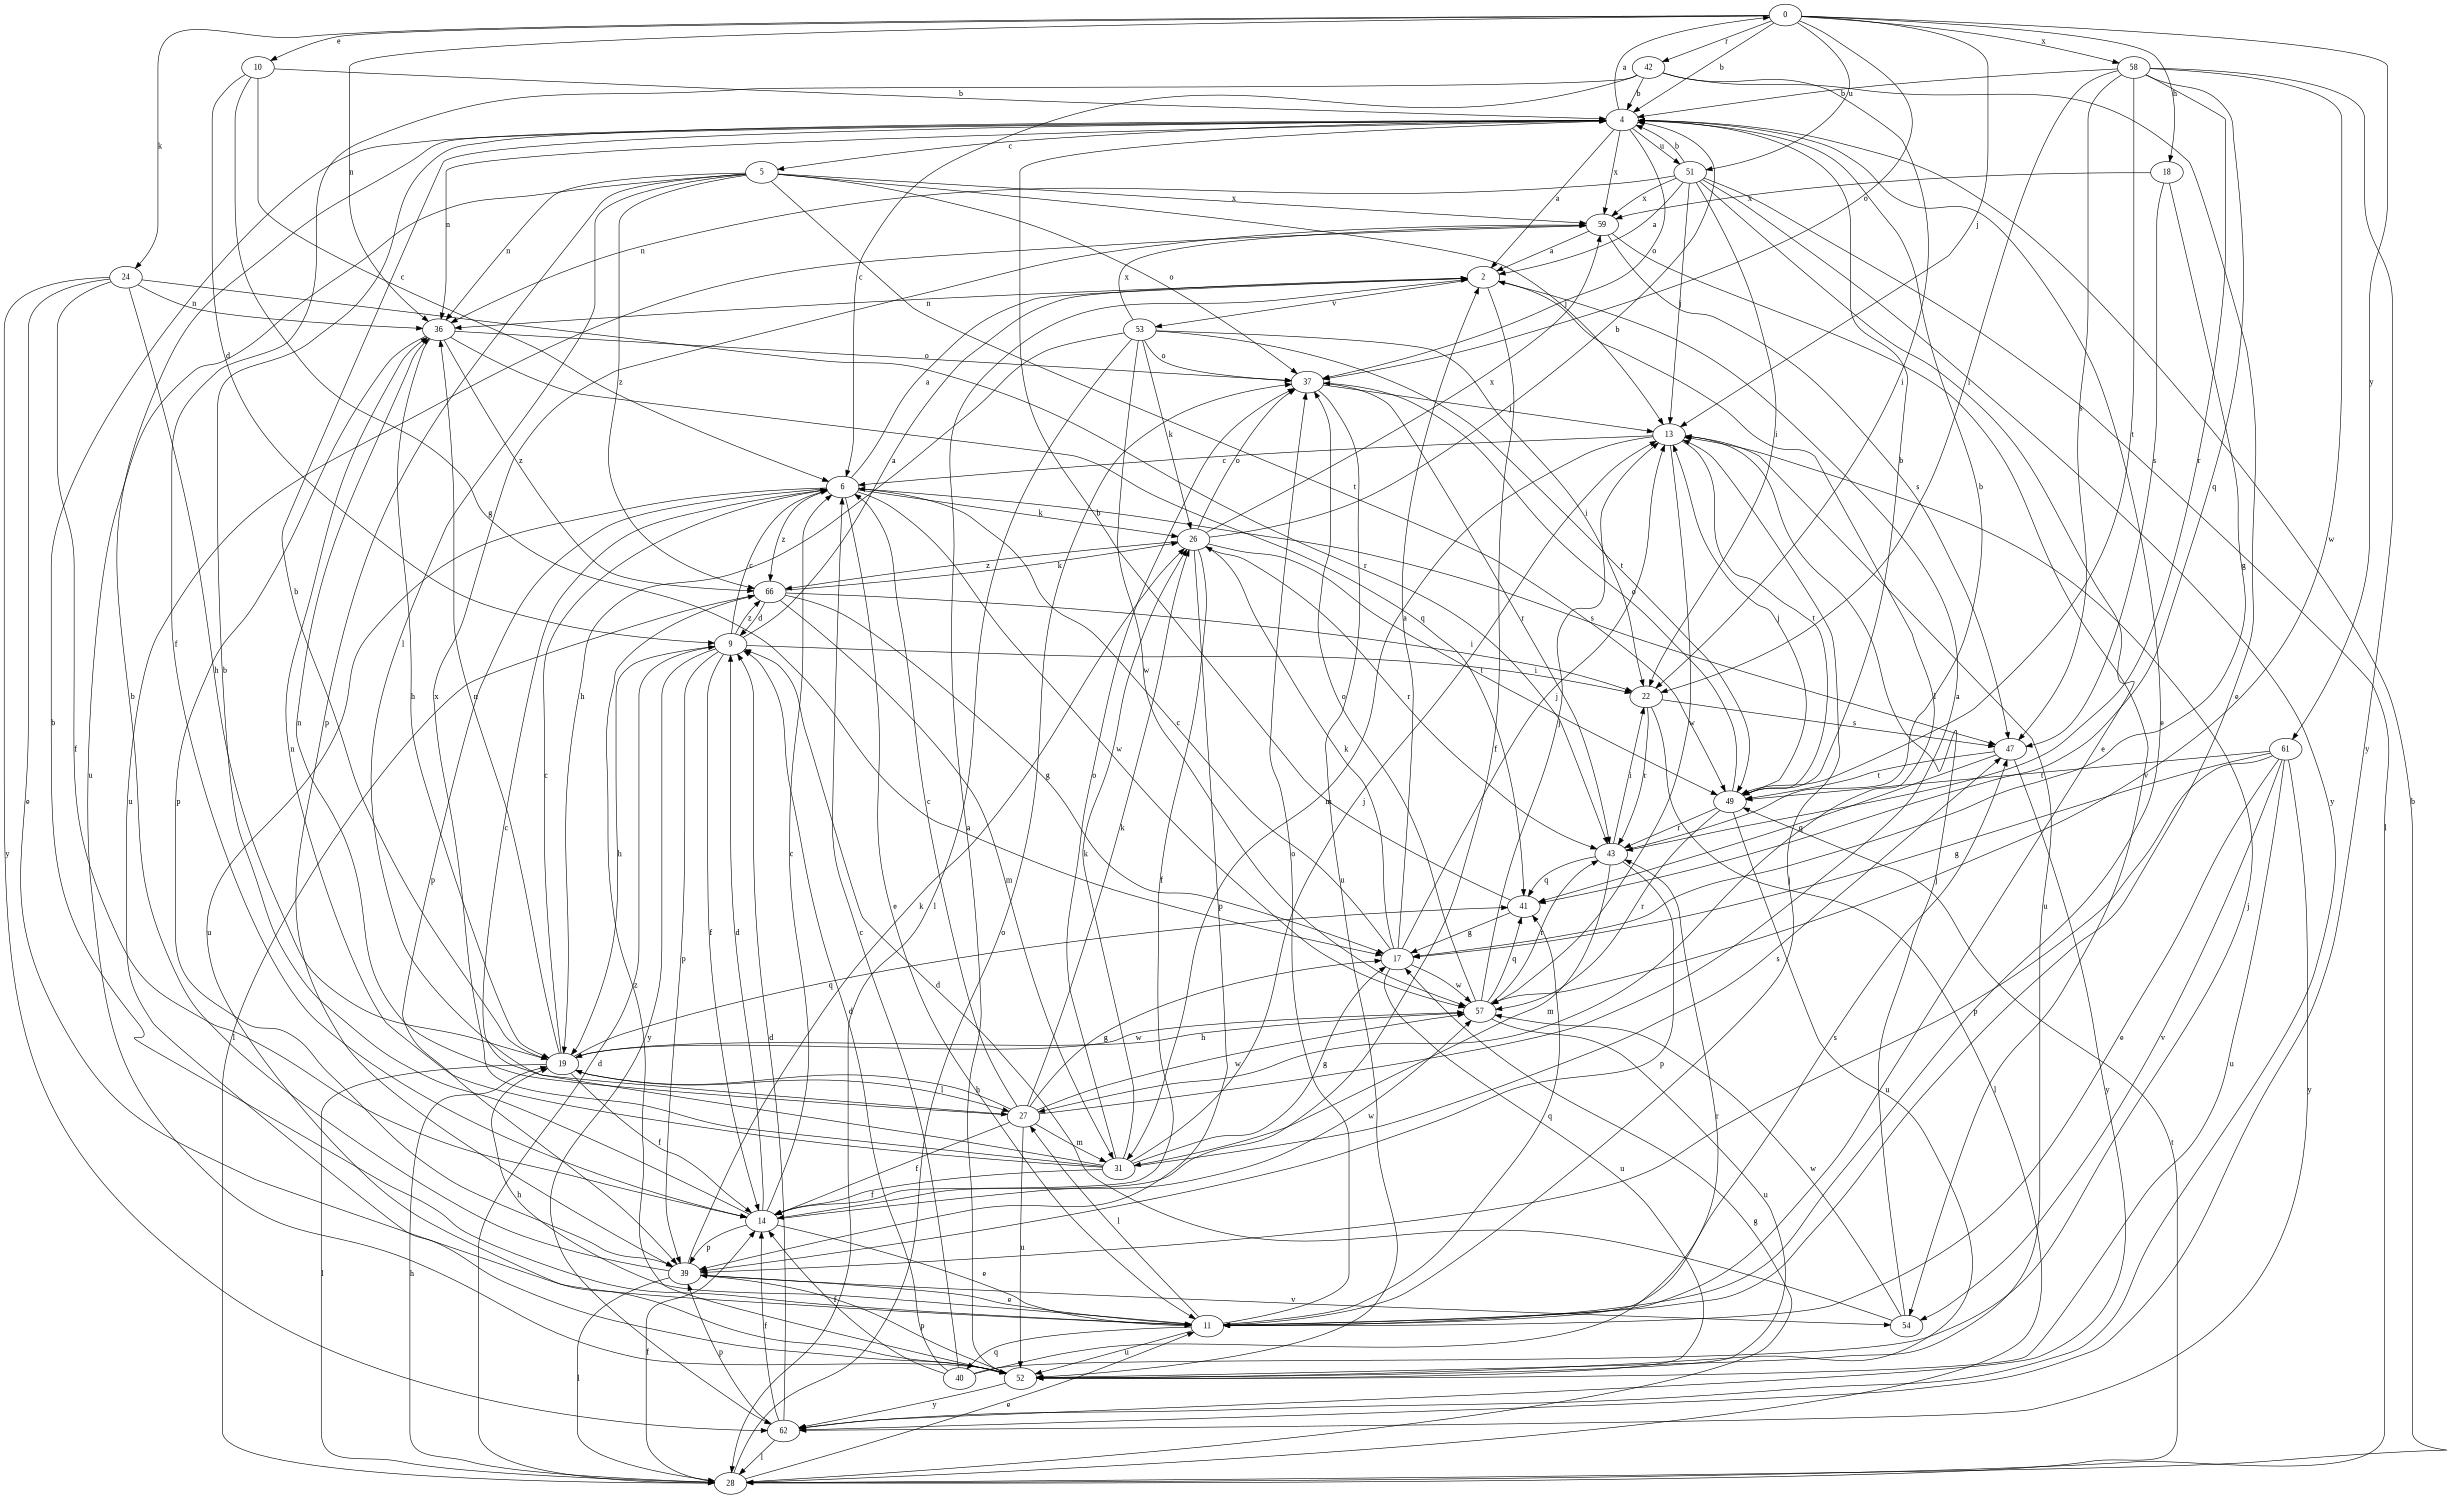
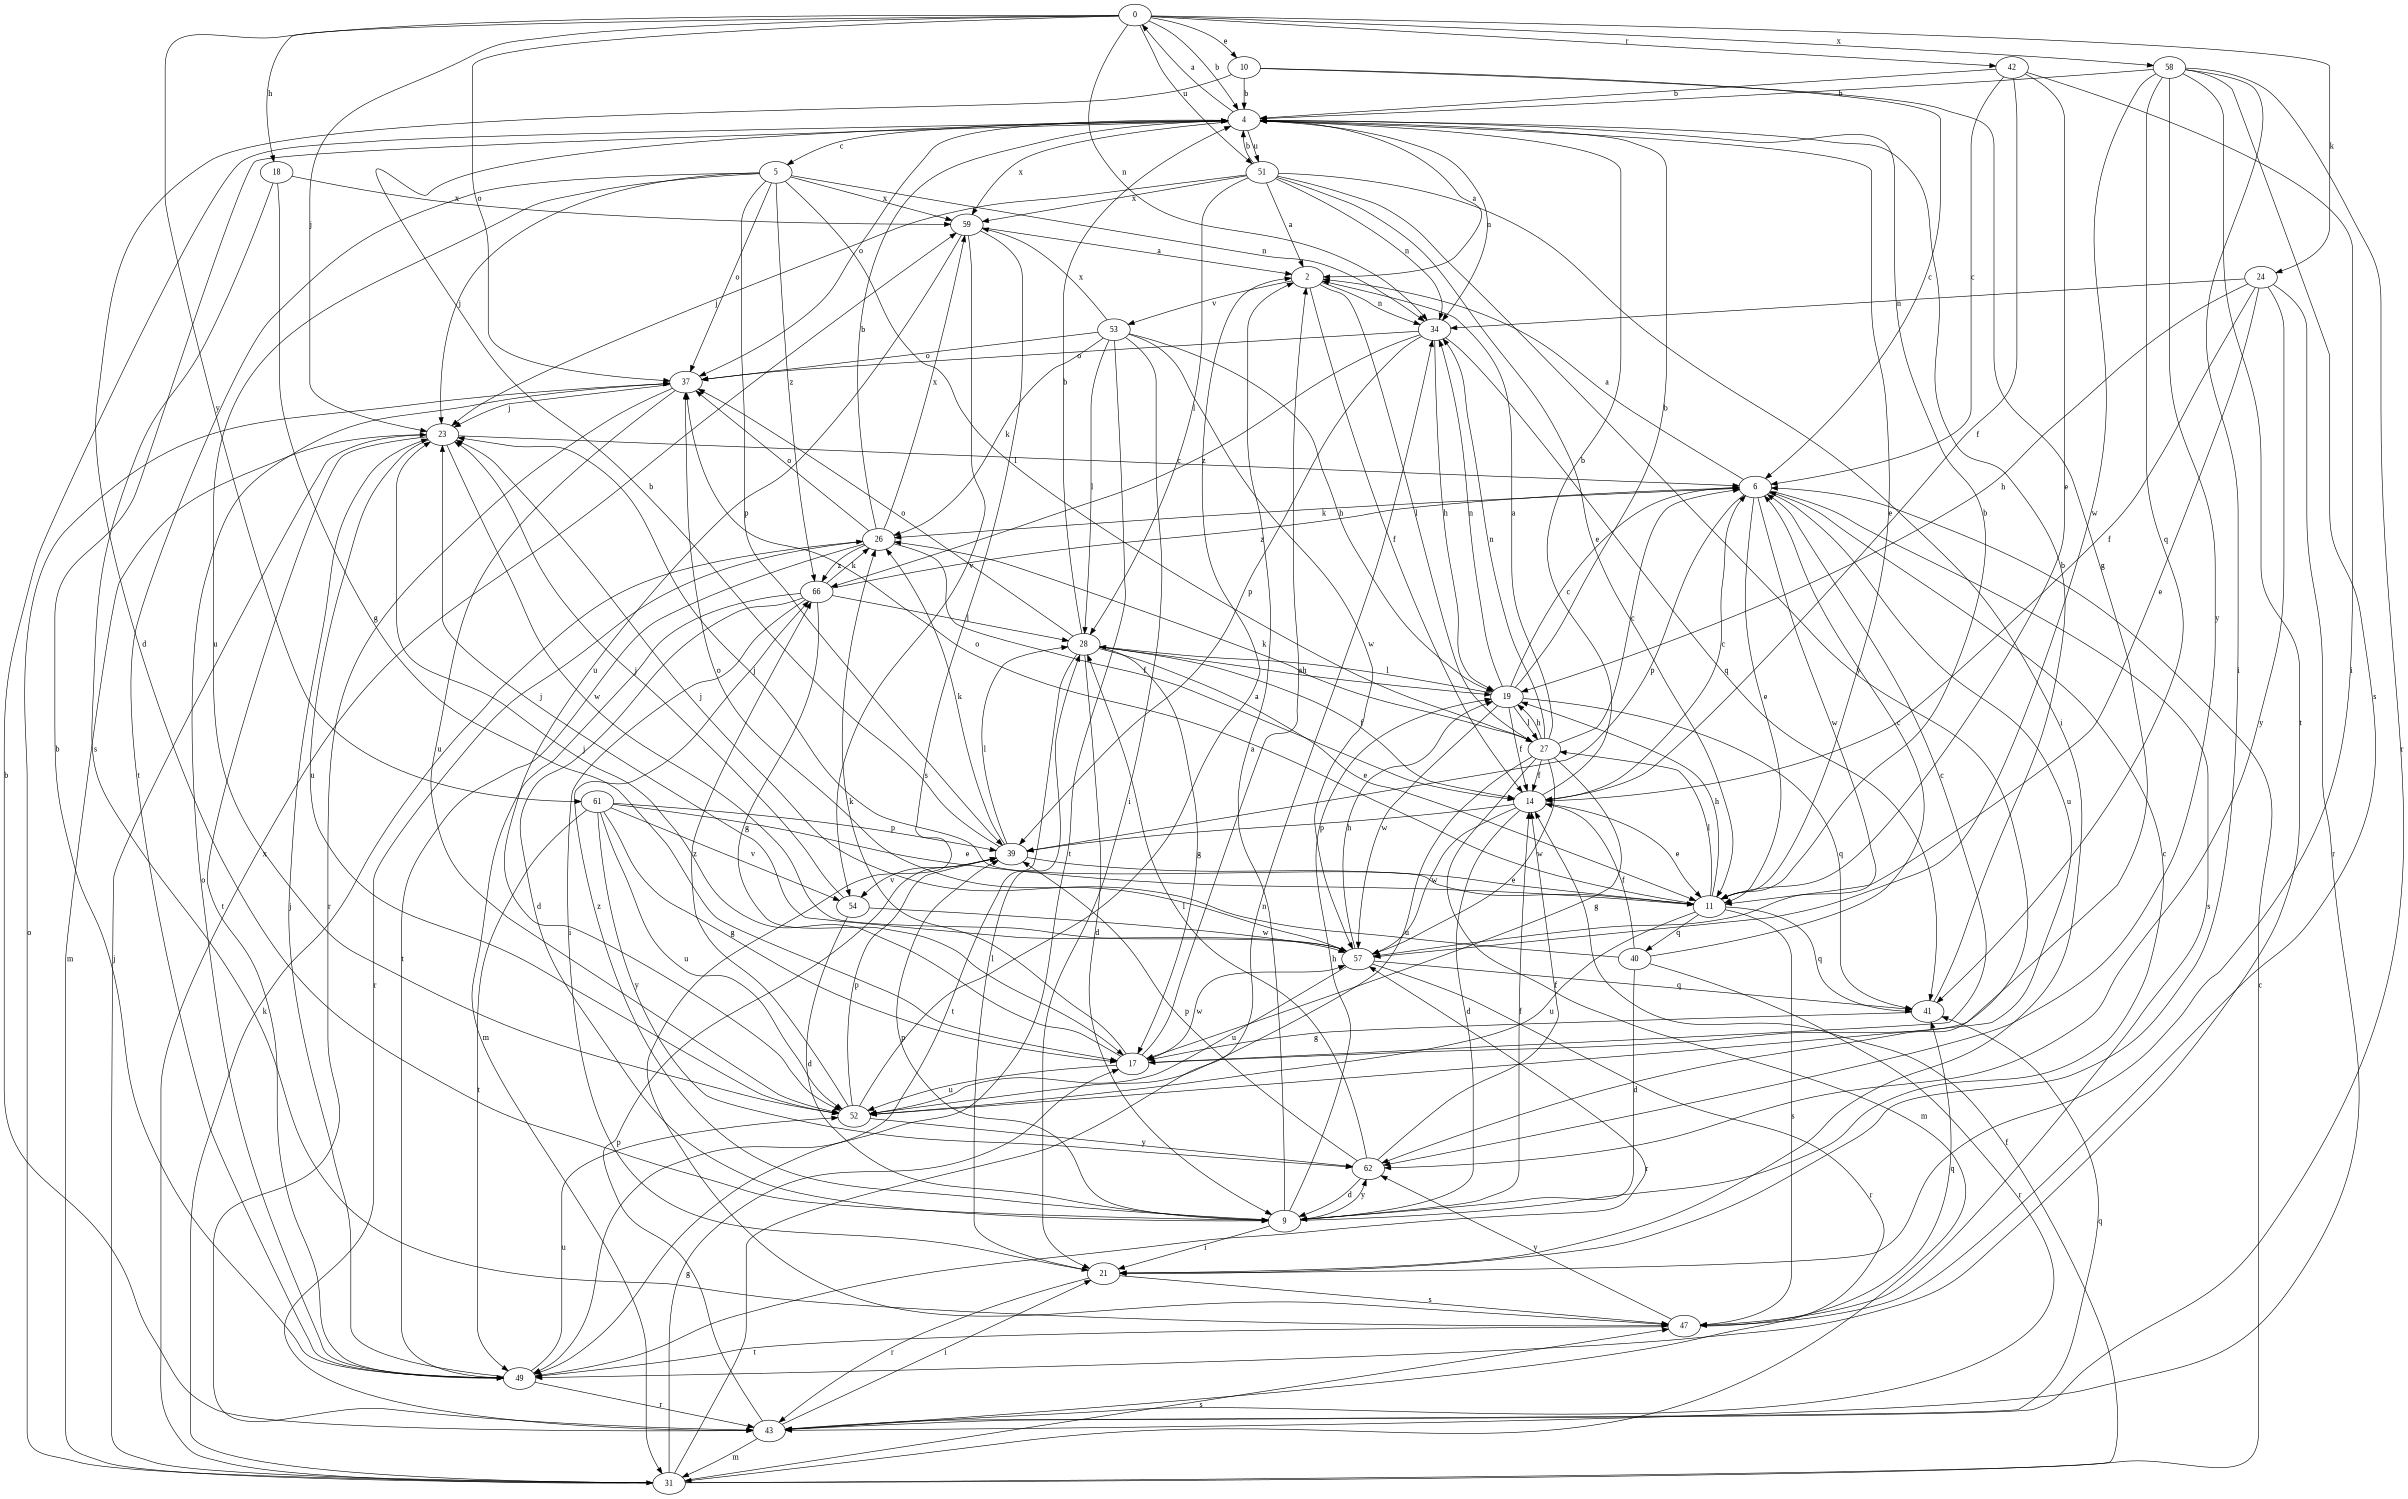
(439, 330) -> (1435, 330)
(1669, 435) -> (442, 435)
(785, 523) -> (1304, 523)
(1646, 697) -> (1104, 1274)
(1216, 1108) -> none
